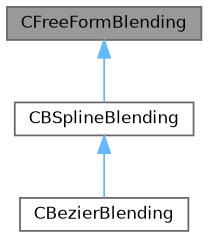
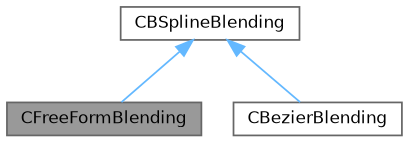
(104, 80) -> (151, 77)
